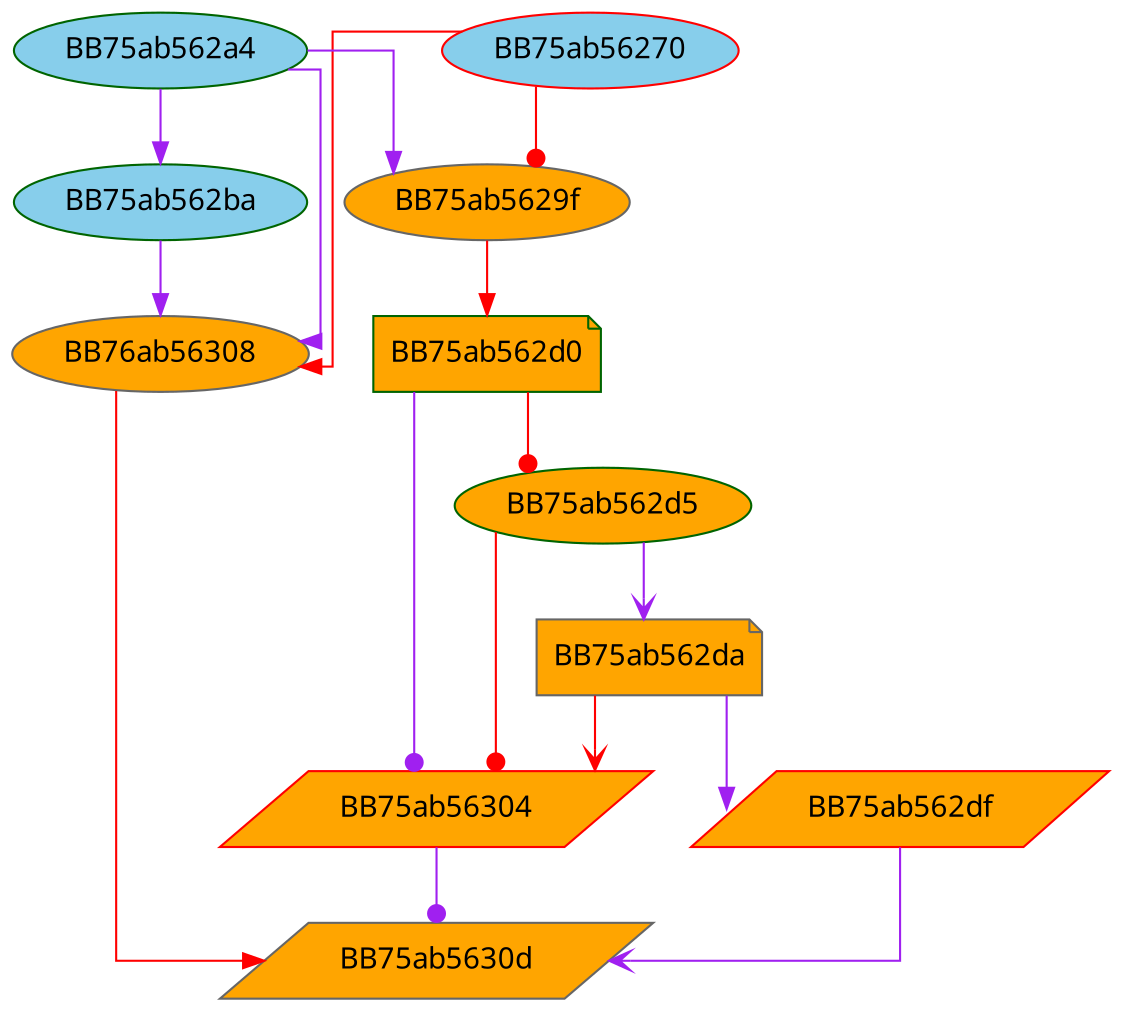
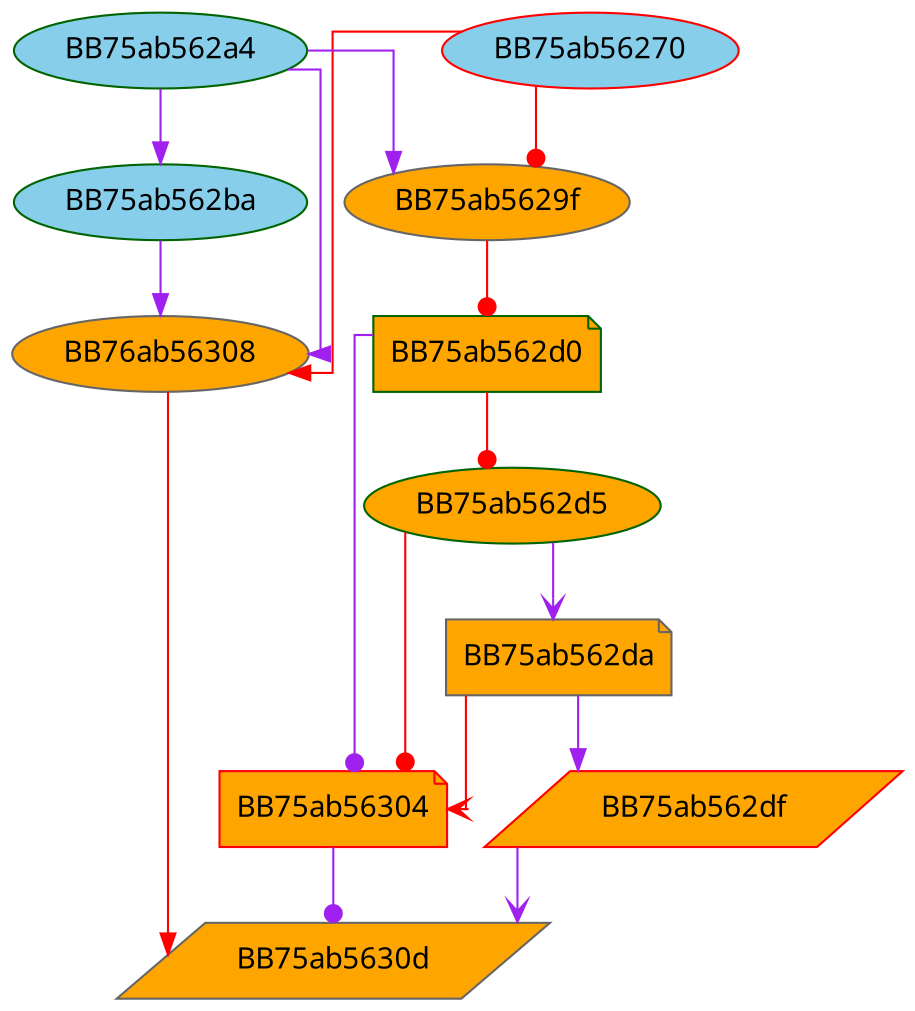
(487, 267) -> (487, 269)
(437, 809) -> (333, 809)
